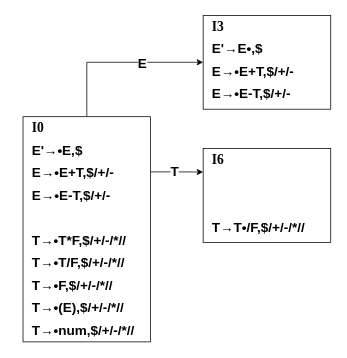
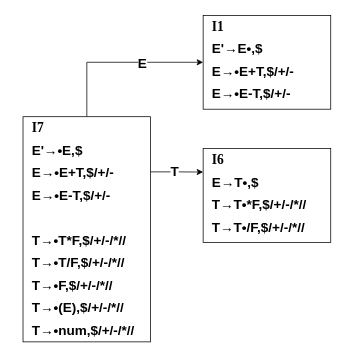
(218, 27) -> (218, 27)
(38, 128) -> (38, 128)
none -> (255, 182)
none -> (259, 205)
